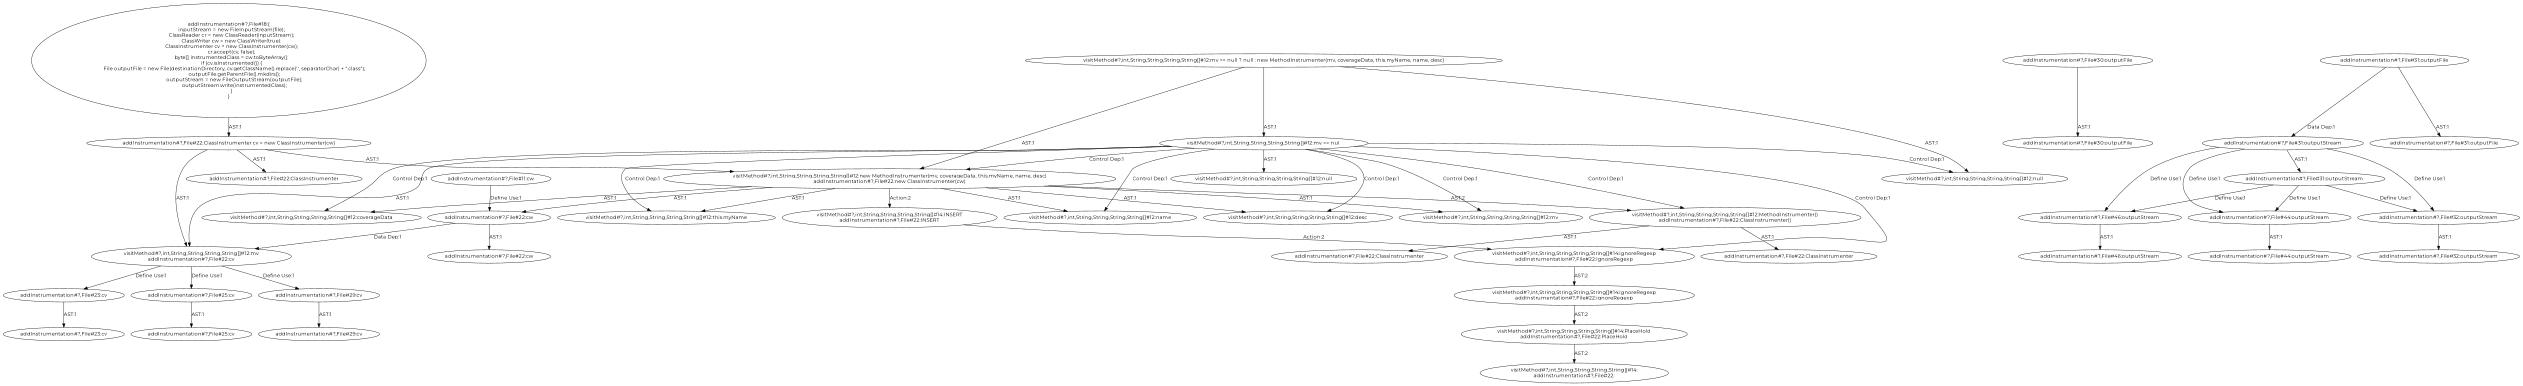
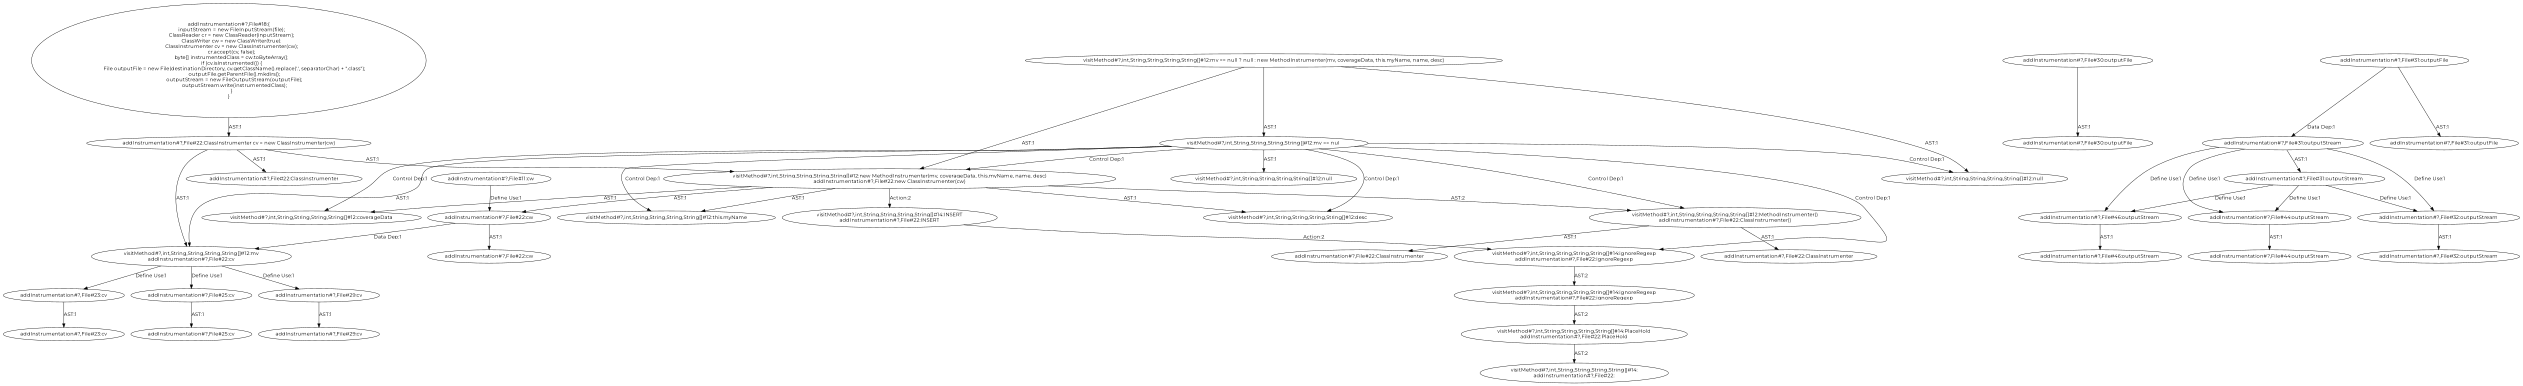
(1100, 218) -> none
(1491, 218) -> none
